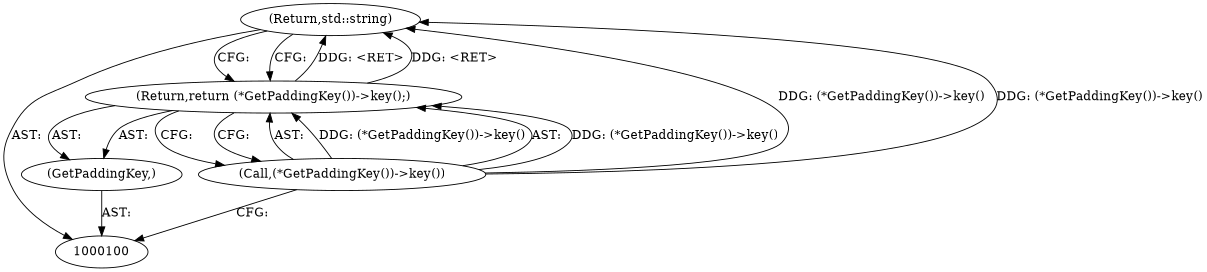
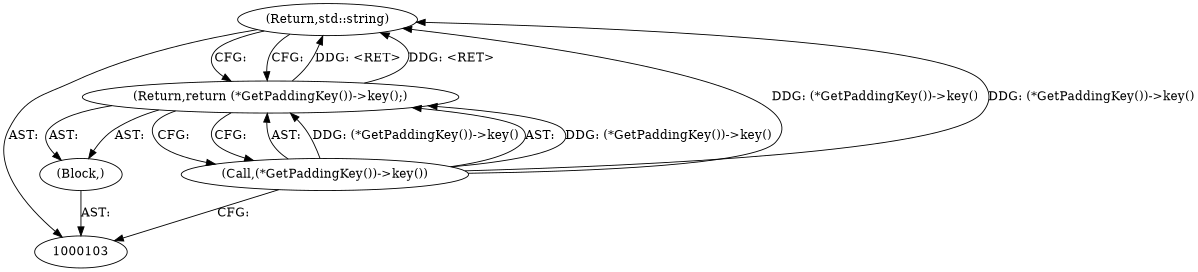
(102, 174) -> (81, 174)
(102, 252) -> (81, 252)
